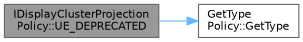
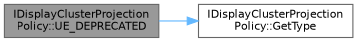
(249, 21) -> (276, 21)
